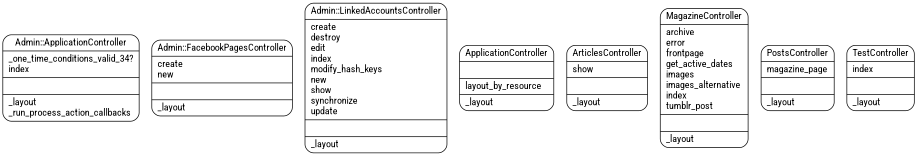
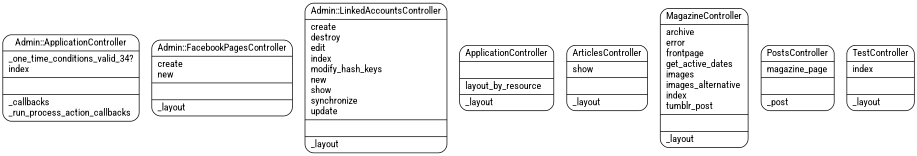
(22, 102) -> (29, 102)
(781, 102) -> (778, 102)
